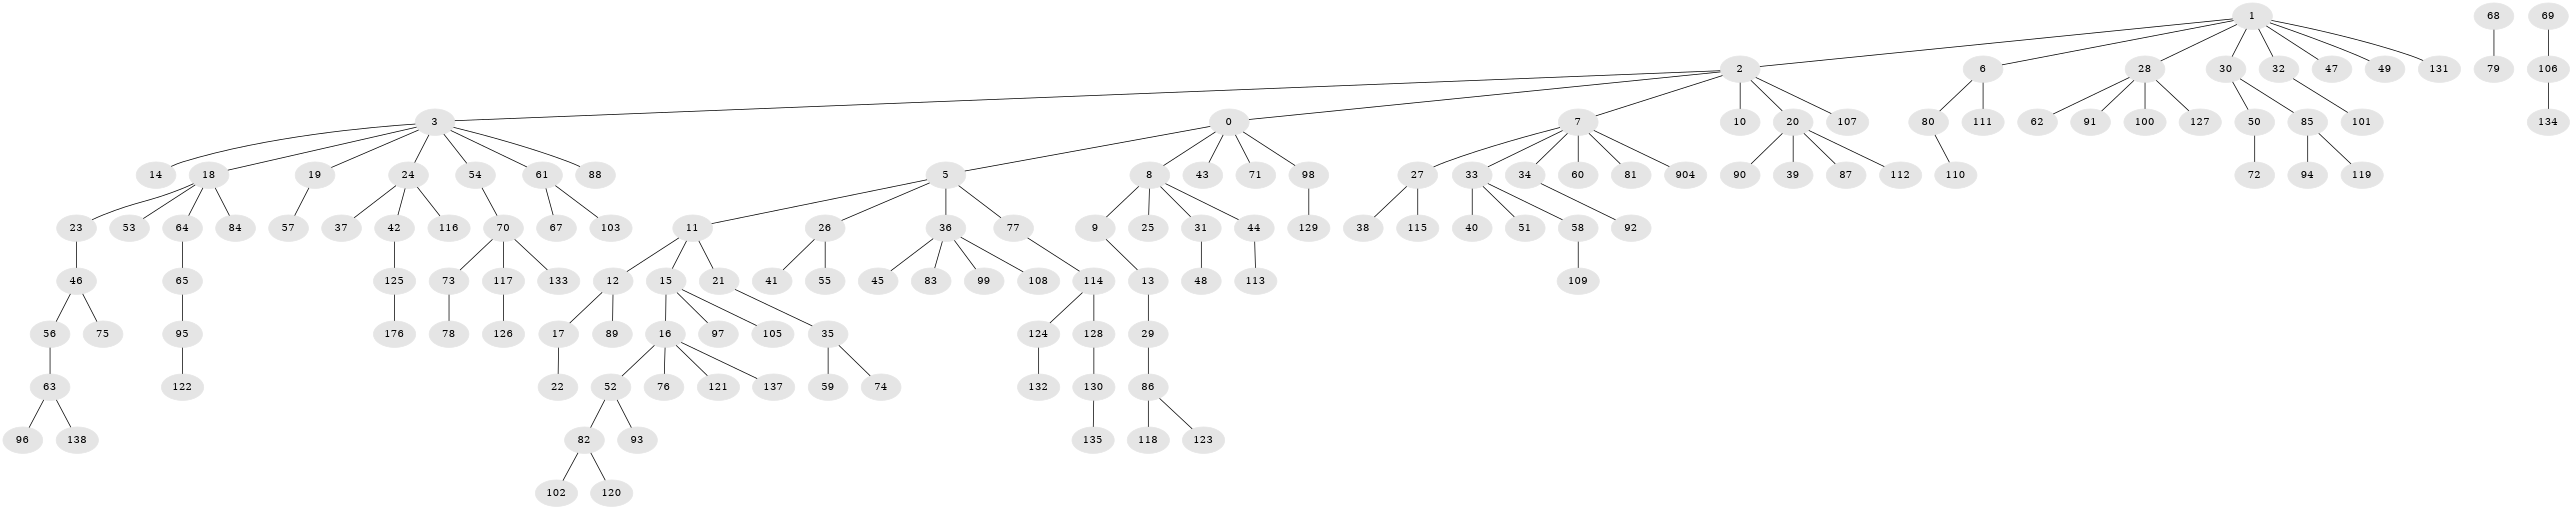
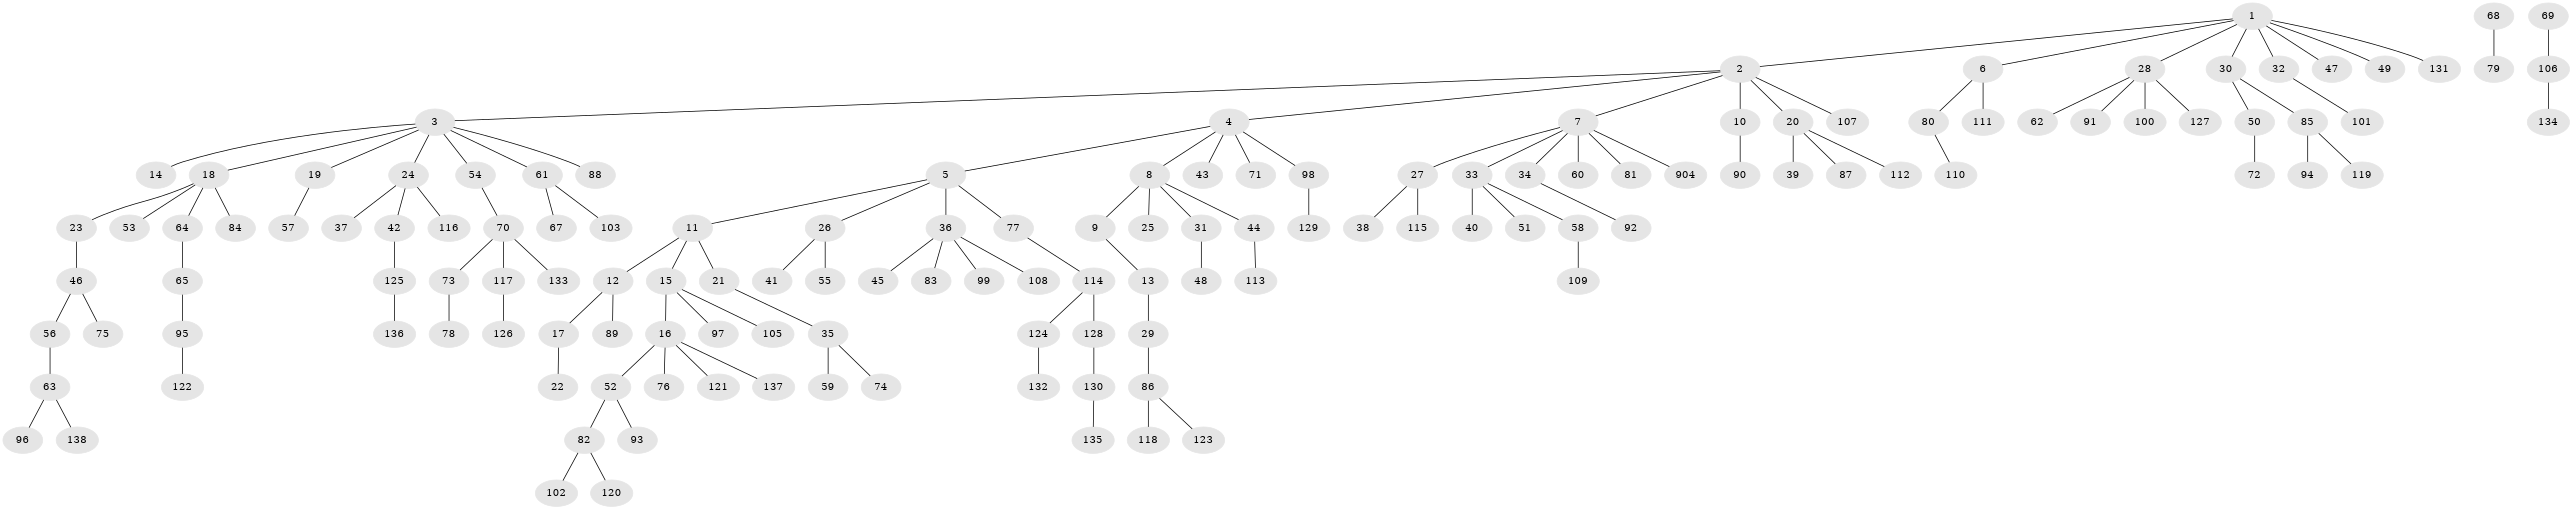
(1229, 122) -> (1229, 122)
(1767, 149) -> (1740, 149)
(395, 334) -> (395, 334)
